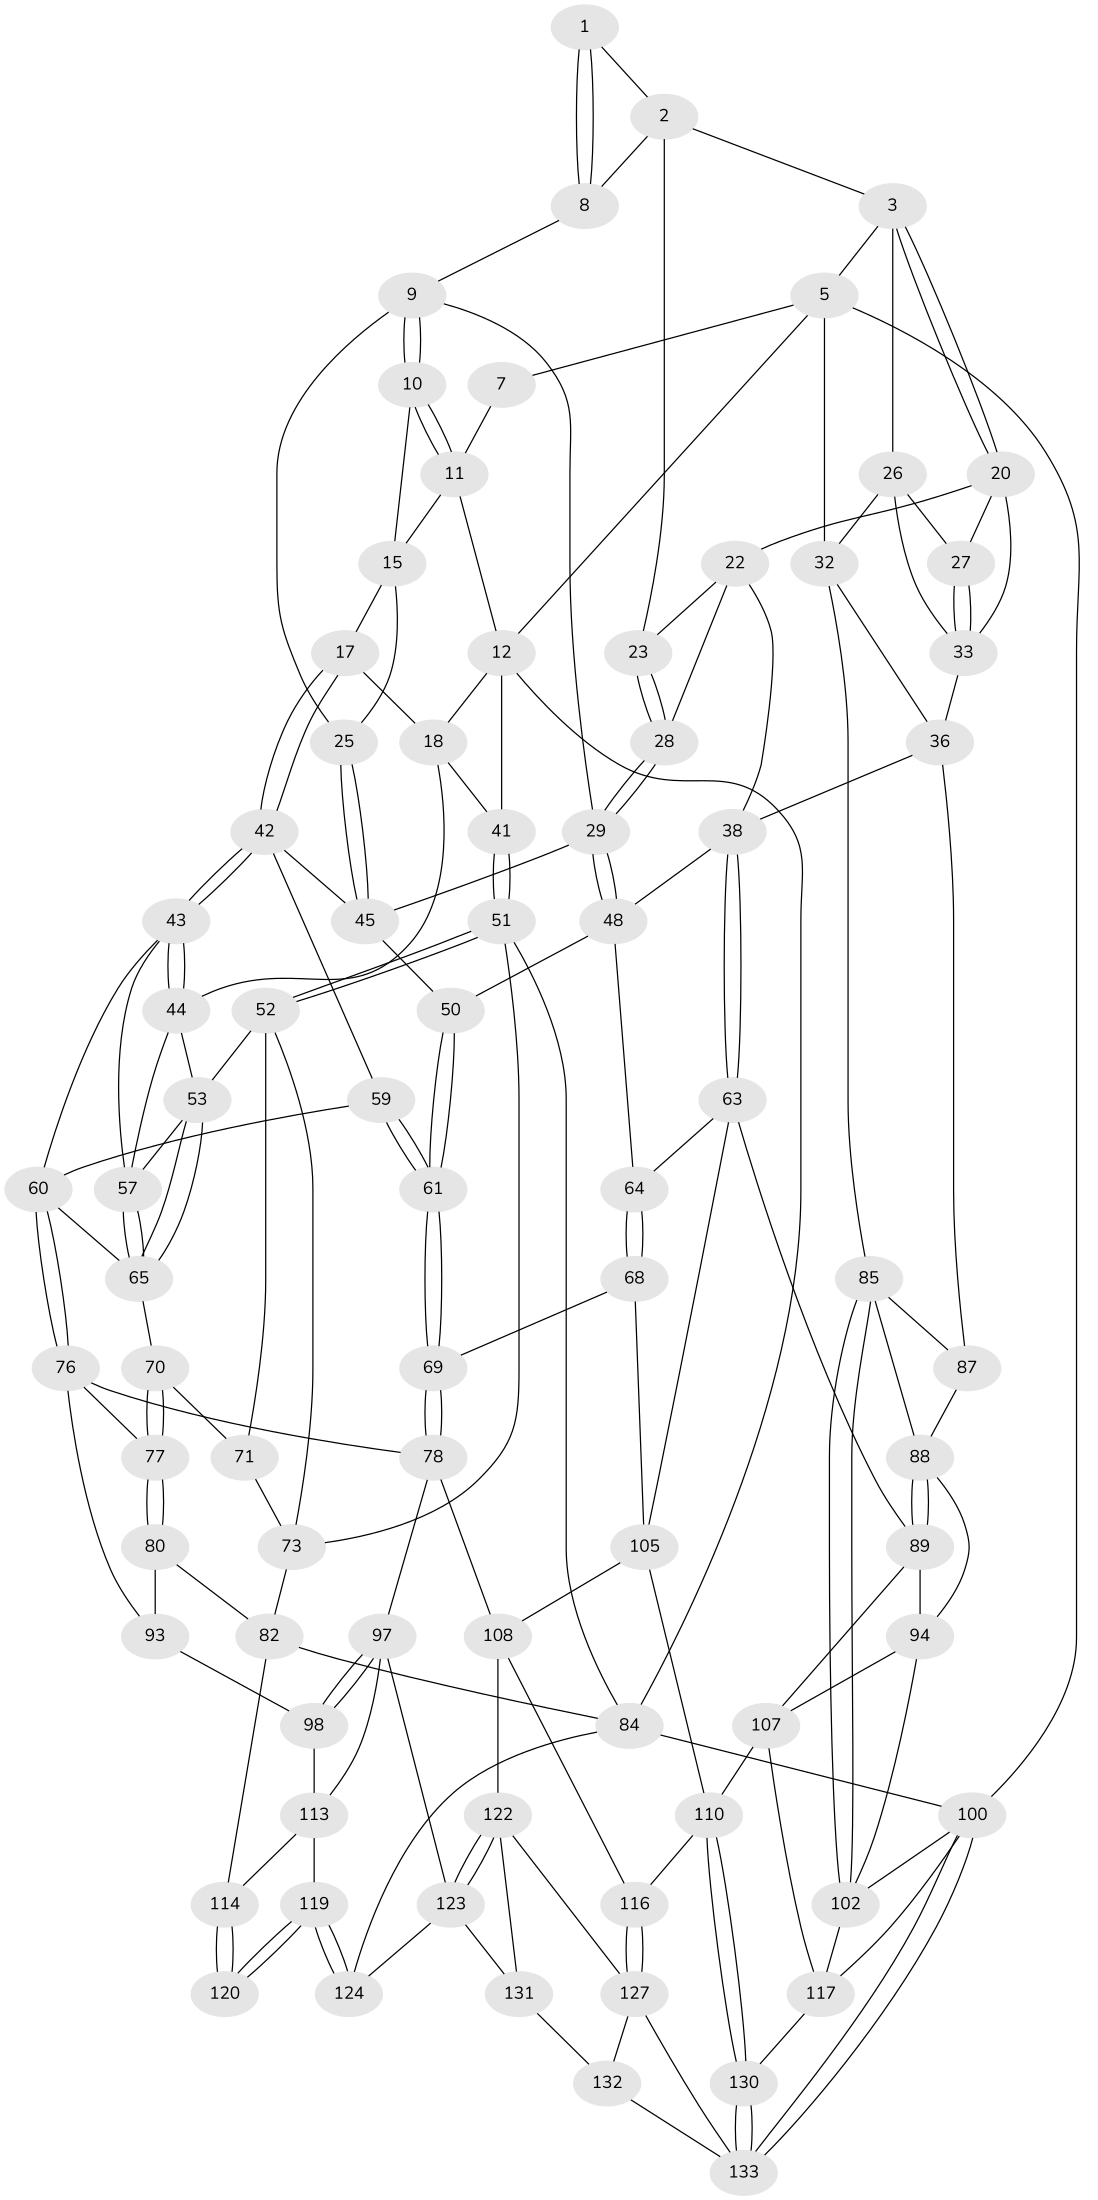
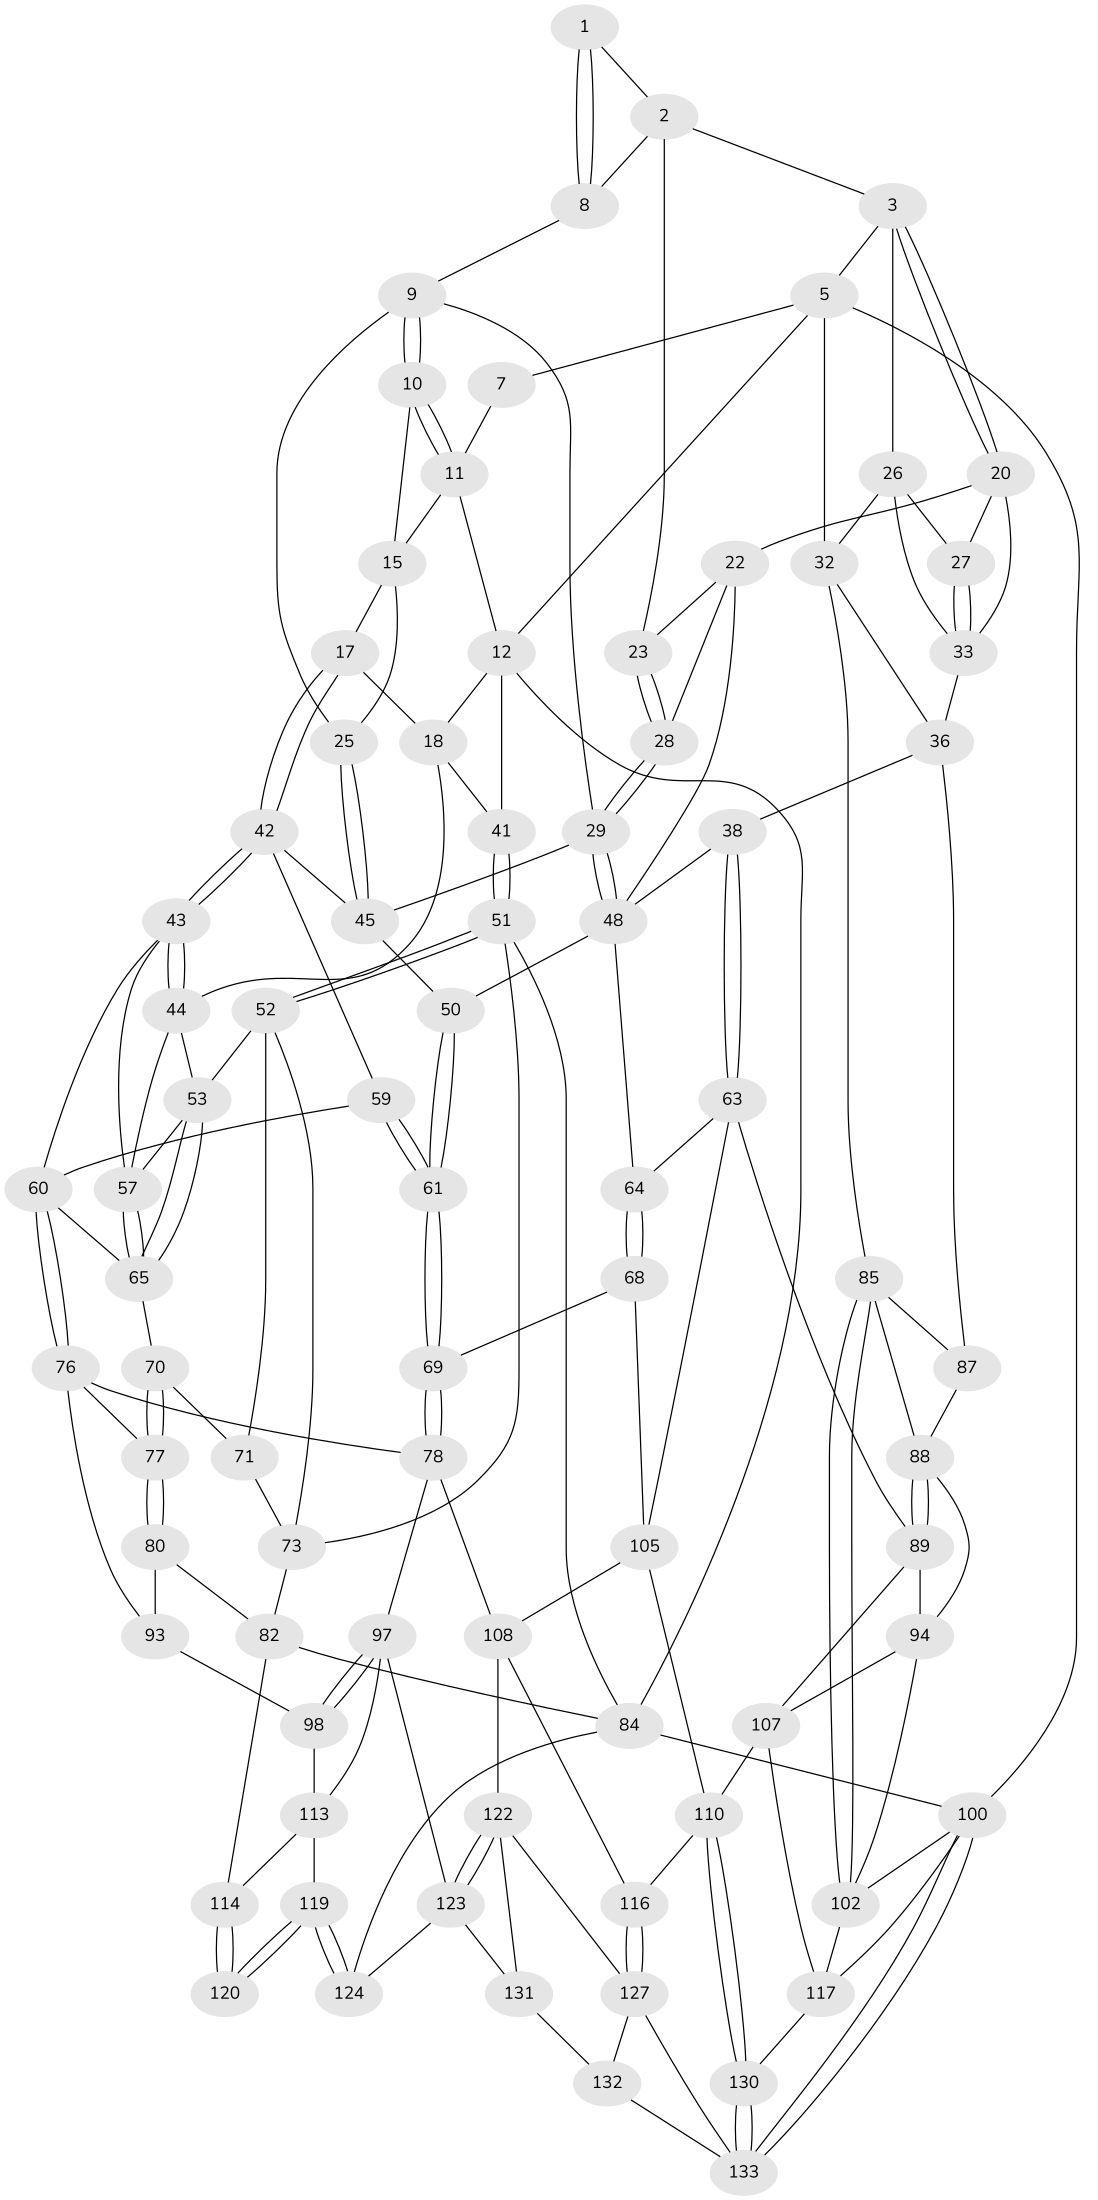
(770, 697) -> (712, 754)
